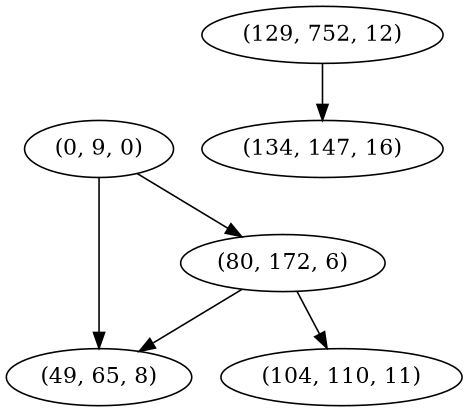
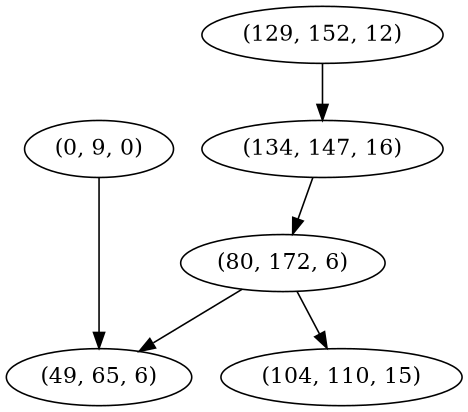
(322, 35) -> (322, 35)
(182, 201) -> (305, 198)
(99, 377) -> (99, 377)
(342, 377) -> (342, 377)
